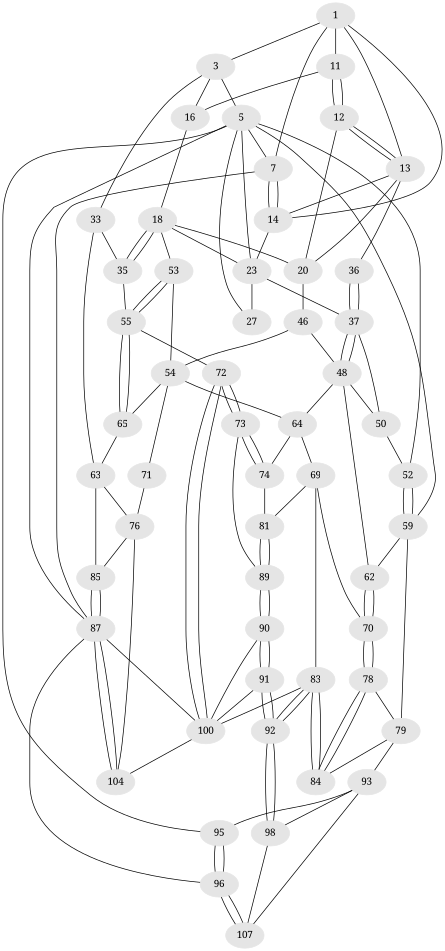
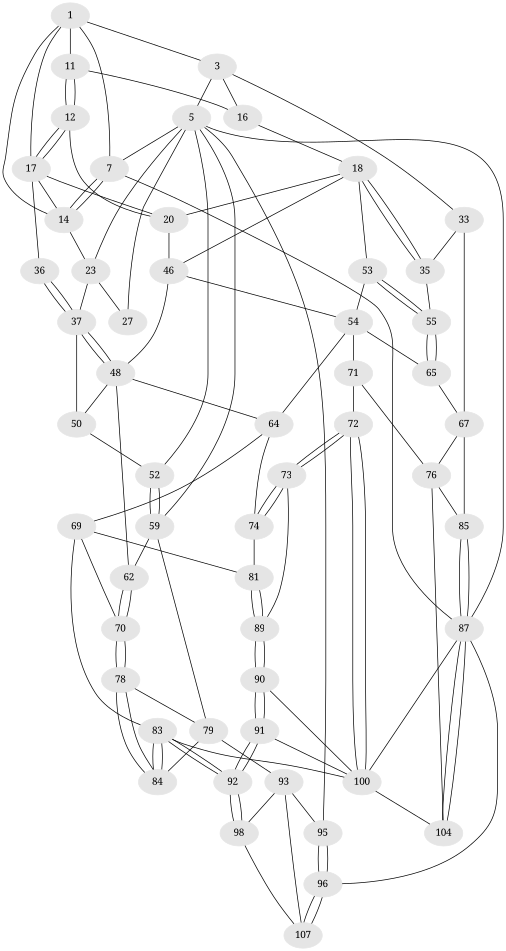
(405, 169) -> (31, 169)
(205, 246) -> (259, 222)
(177, 349) -> (353, 399)
(96, 476) -> (464, 424)
